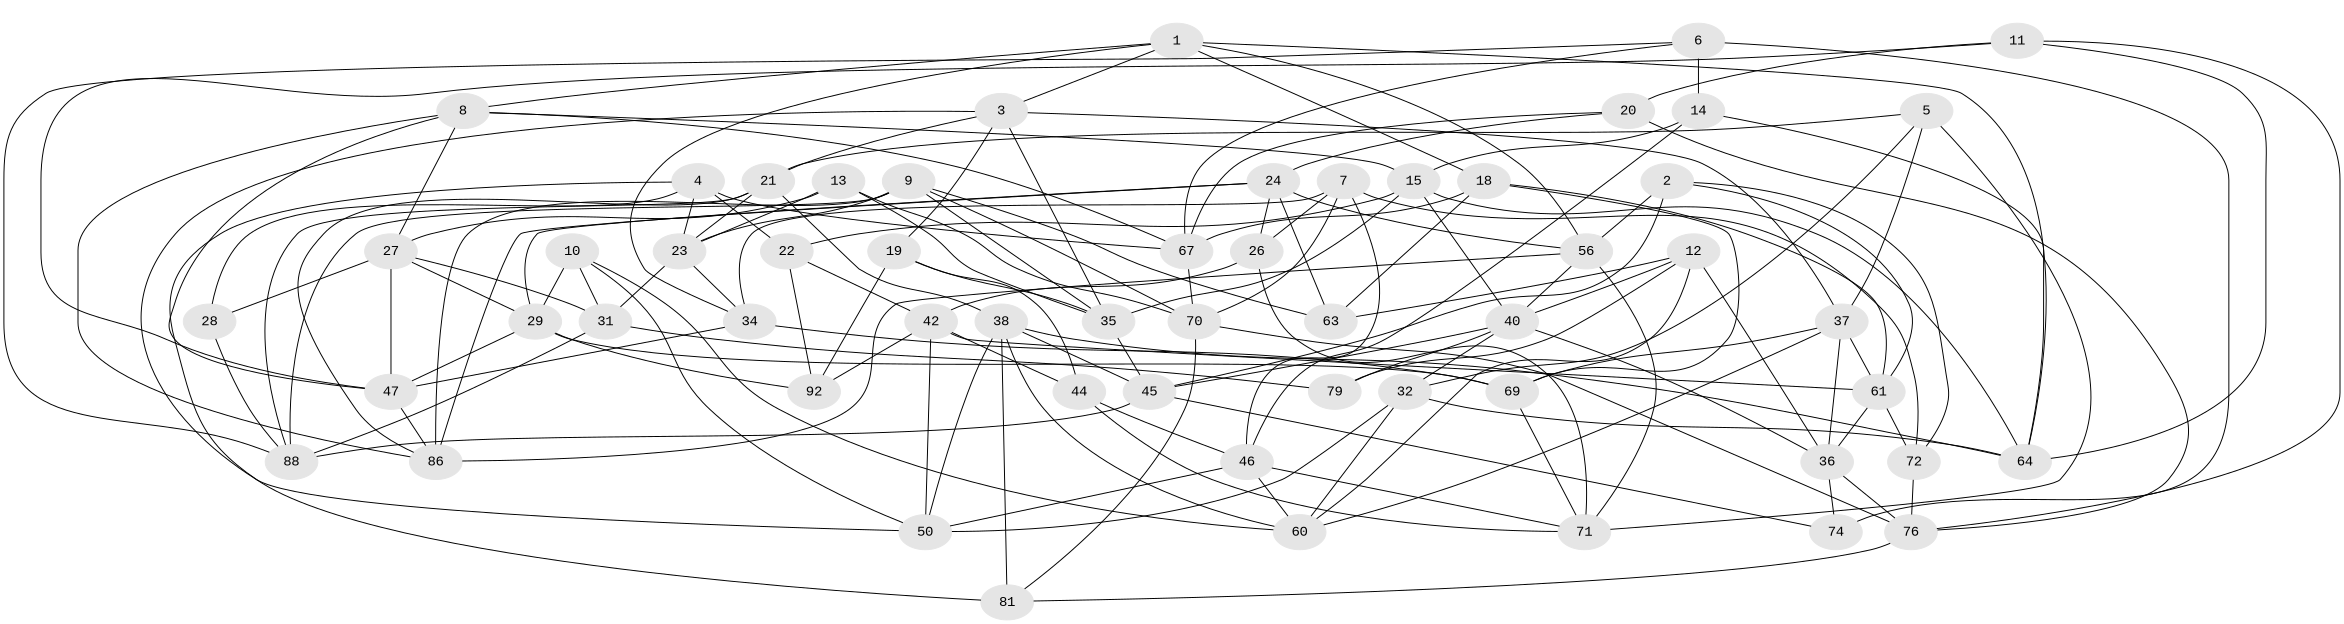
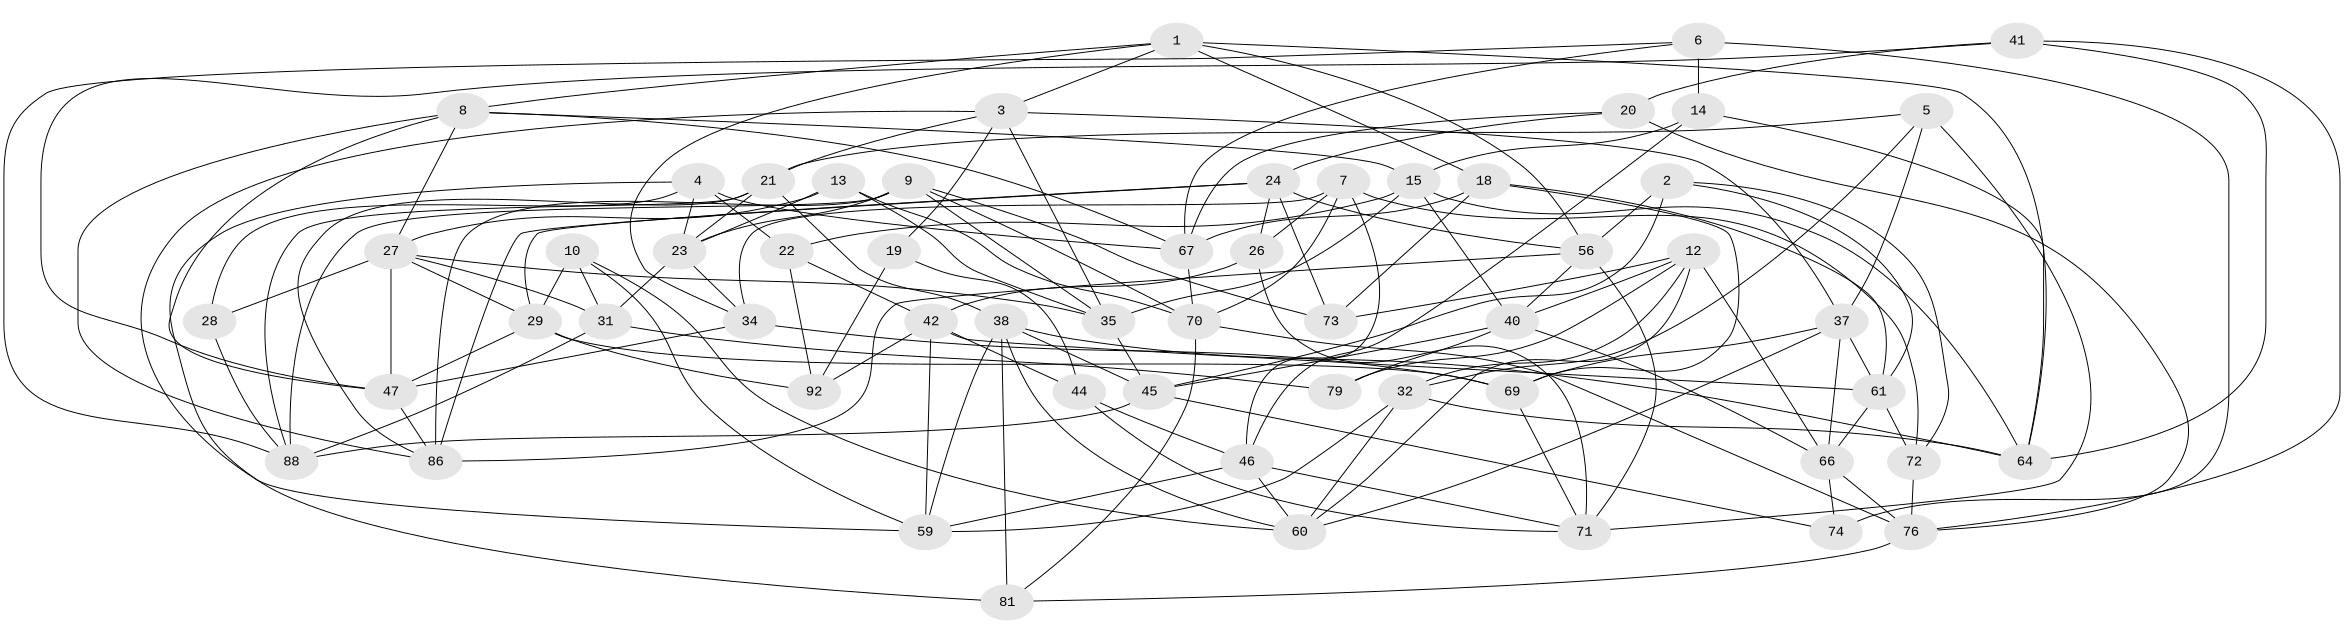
(2017, 41) -> (2017, 41)
(1001, 286) -> (751, 281)
(1331, 322) -> (1331, 322)
(1458, 357) -> (1606, 344)
(1827, 462) -> (1827, 462)
(925, 532) -> (925, 532)
